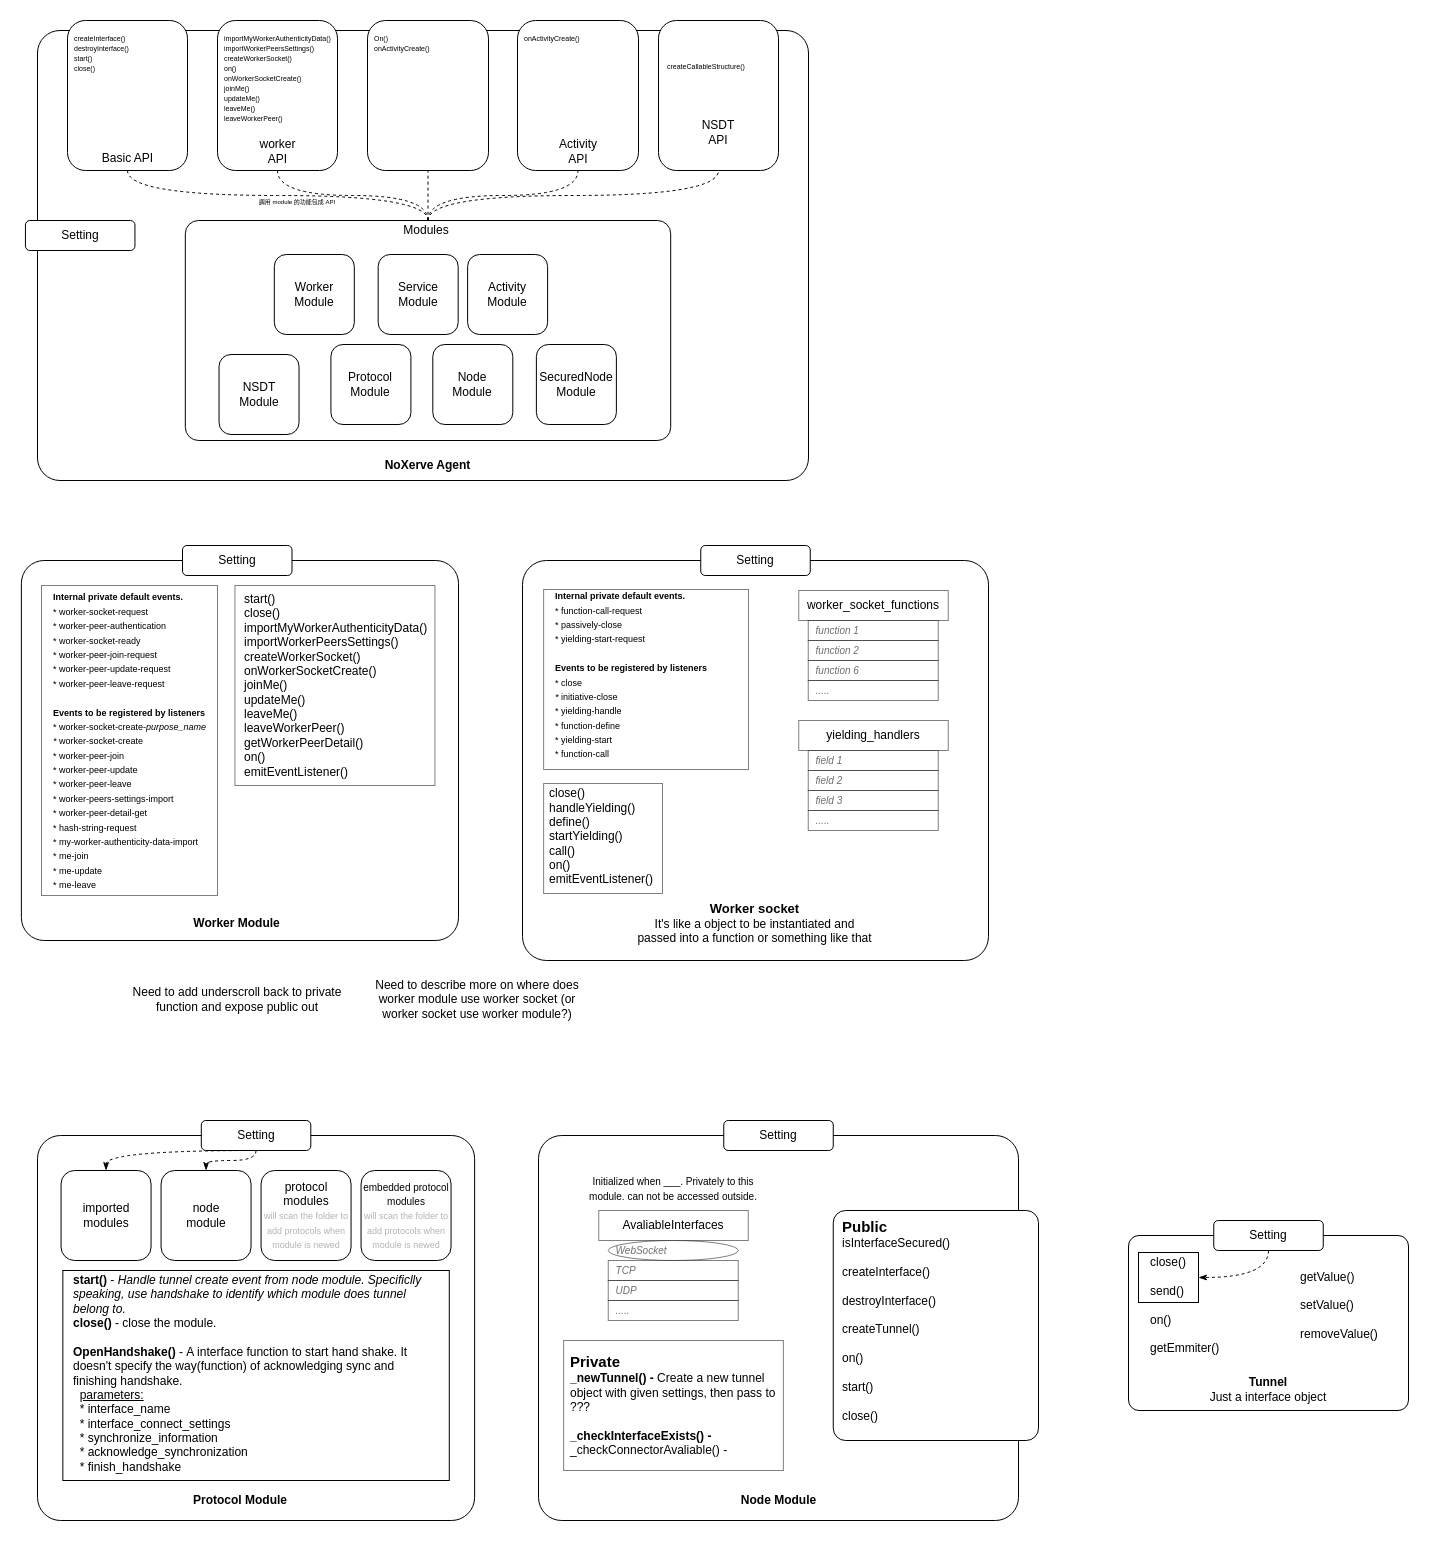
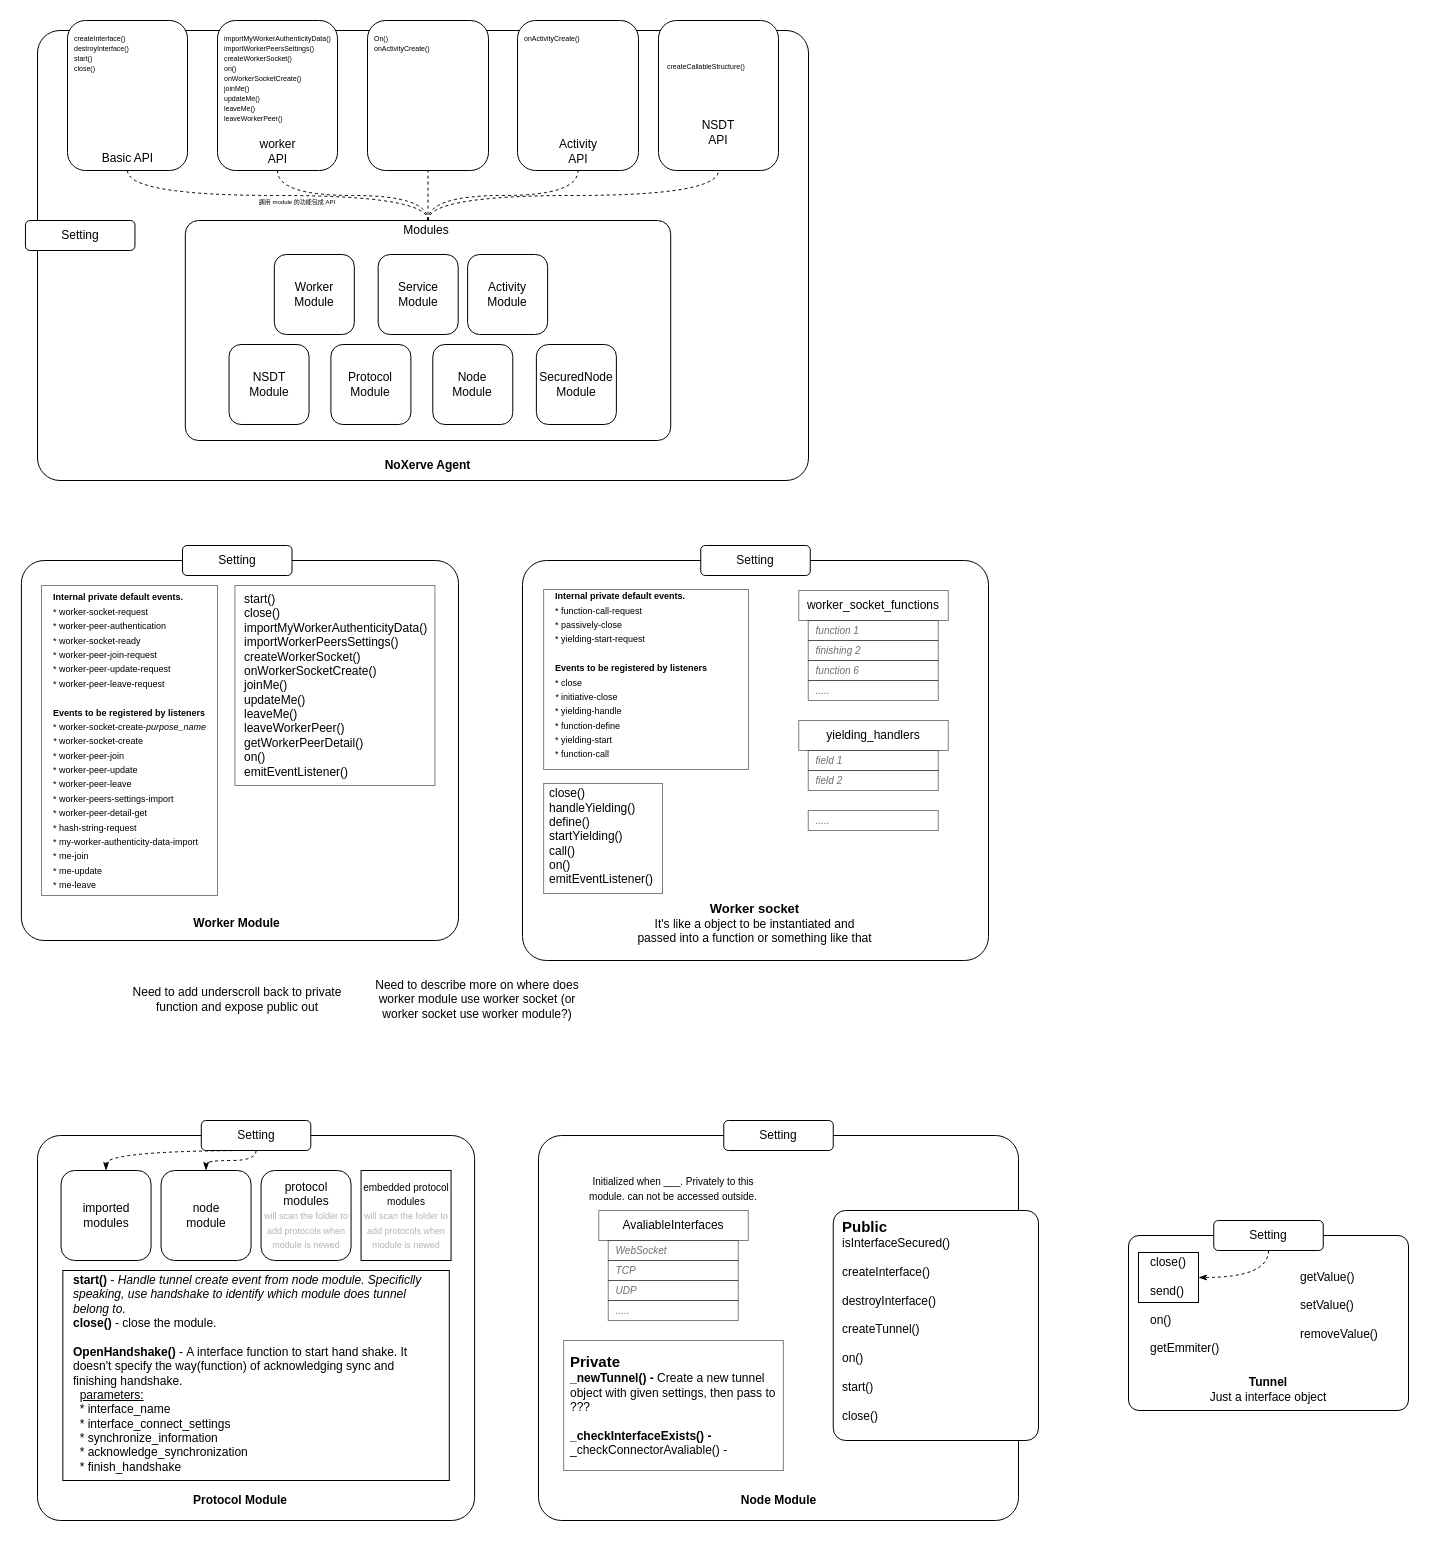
(259, 395) -> (269, 385)
(841, 651) -> (841, 651)
(873, 801) -> none
(406, 1216) -> (406, 1216)
(673, 1251) -> (673, 1251)
